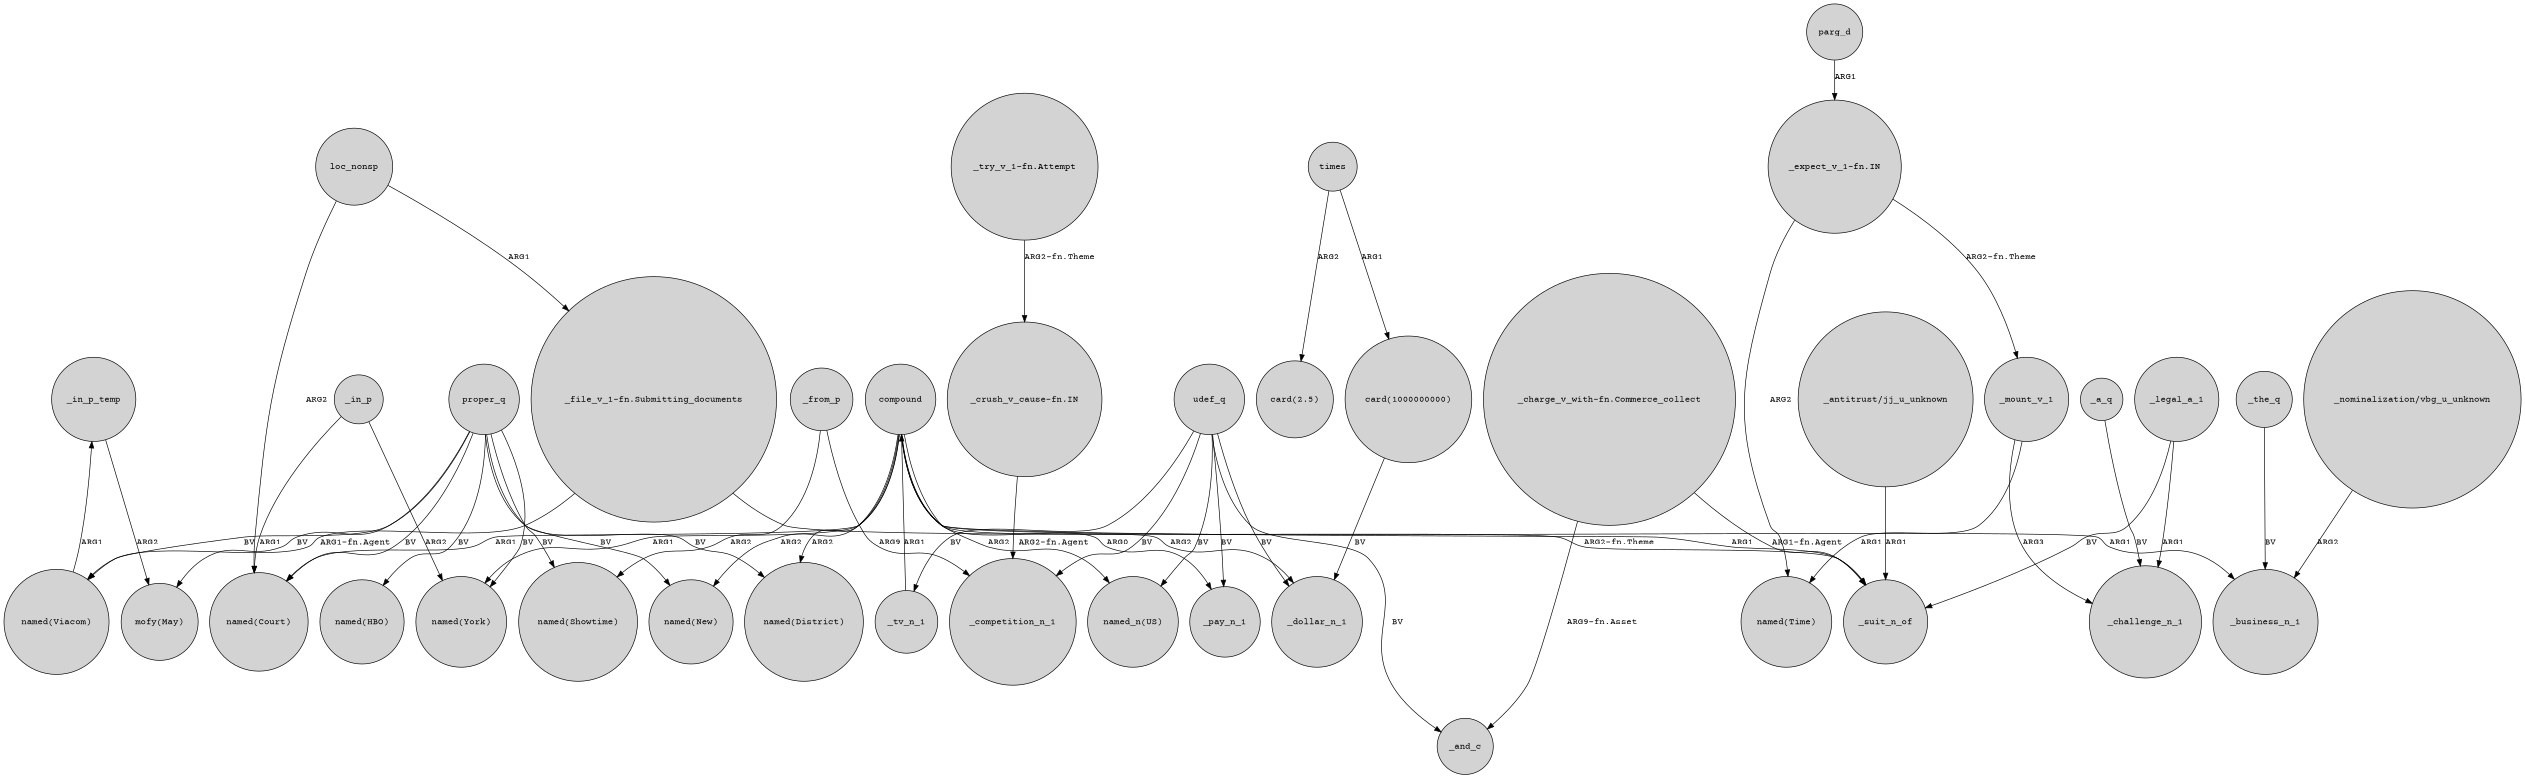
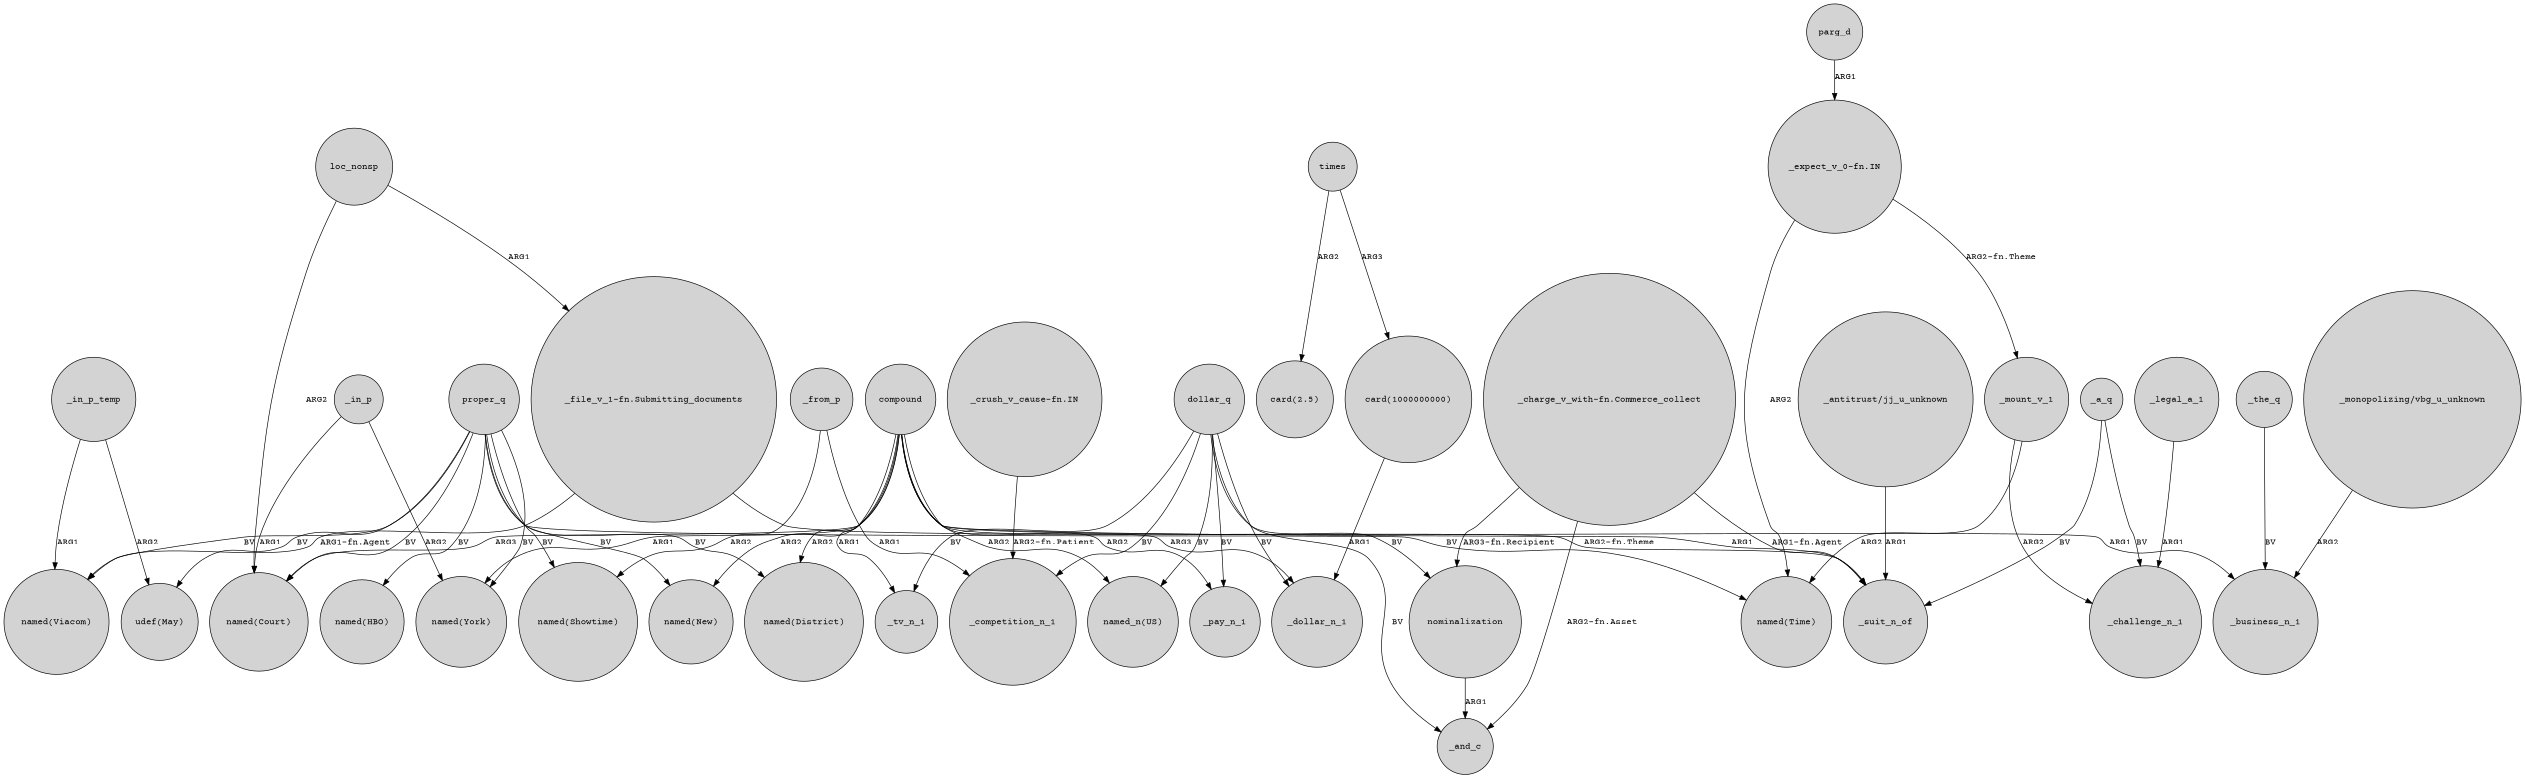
(1025, 167) -> none
(1835, 167) -> (1835, 167)
(1373, 257) -> (1373, 257)
(1209, 399) -> (1209, 399)
(2412, 399) -> (2412, 399)
(85, 510) -> (64, 500)
(904, 516) -> (837, 541)
none -> (1086, 536)
(506, 542) -> (506, 542)
(890, 542) -> (890, 542)
(1054, 542) -> (1054, 542)
(1118, 542) -> (1118, 542)
(1181, 542) -> (1181, 542)
(1360, 542) -> (1360, 542)
(1872, 542) -> (1872, 542)
(2034, 542) -> (2034, 542)
(2074, 545) -> (2053, 542)
(160, 622) -> (160, 622)
none -> (1465, 622)
(1602, 622) -> (1602, 622)
